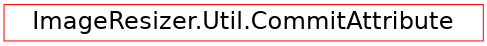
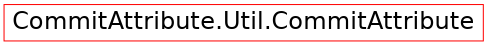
(244, 23) -> (244, 23)
